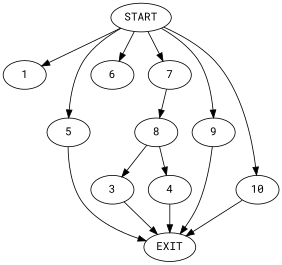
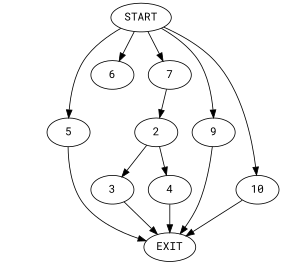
(25, 75) -> none
(156, 132) -> (156, 132)
